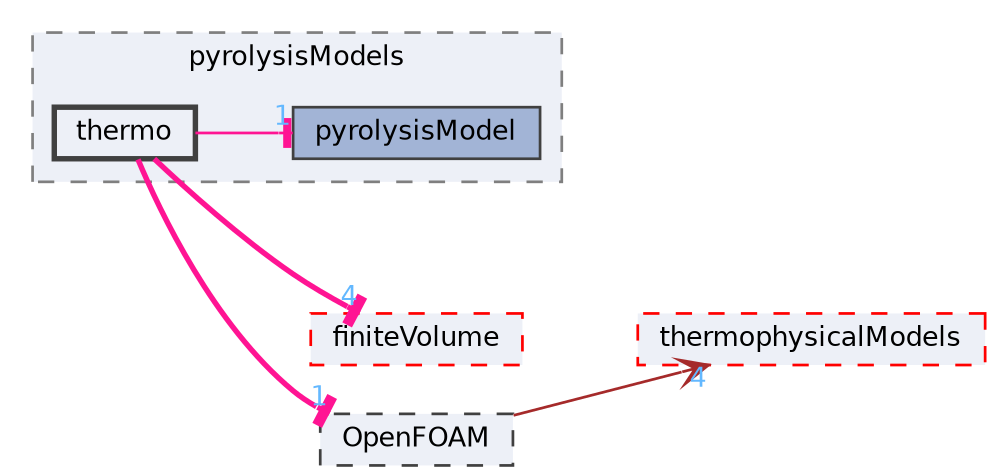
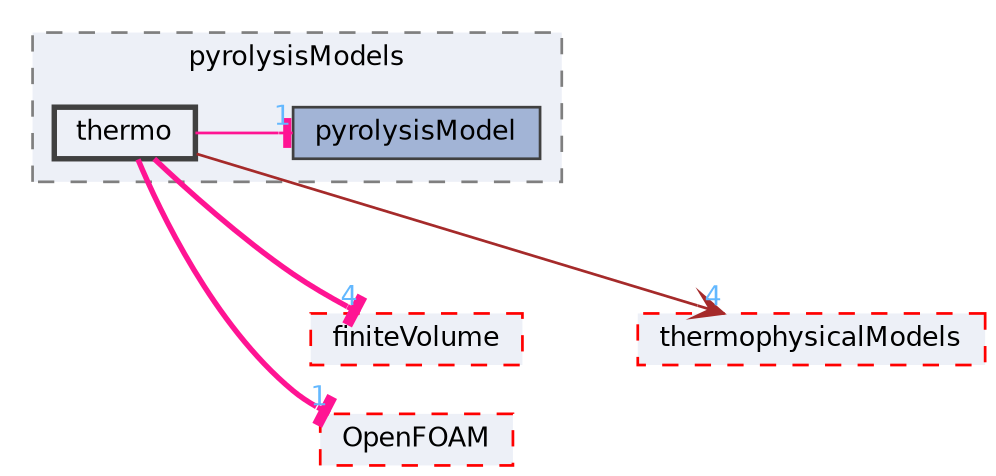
(598, 394) -> (447, 230)
(417, 440) -> (417, 440)
